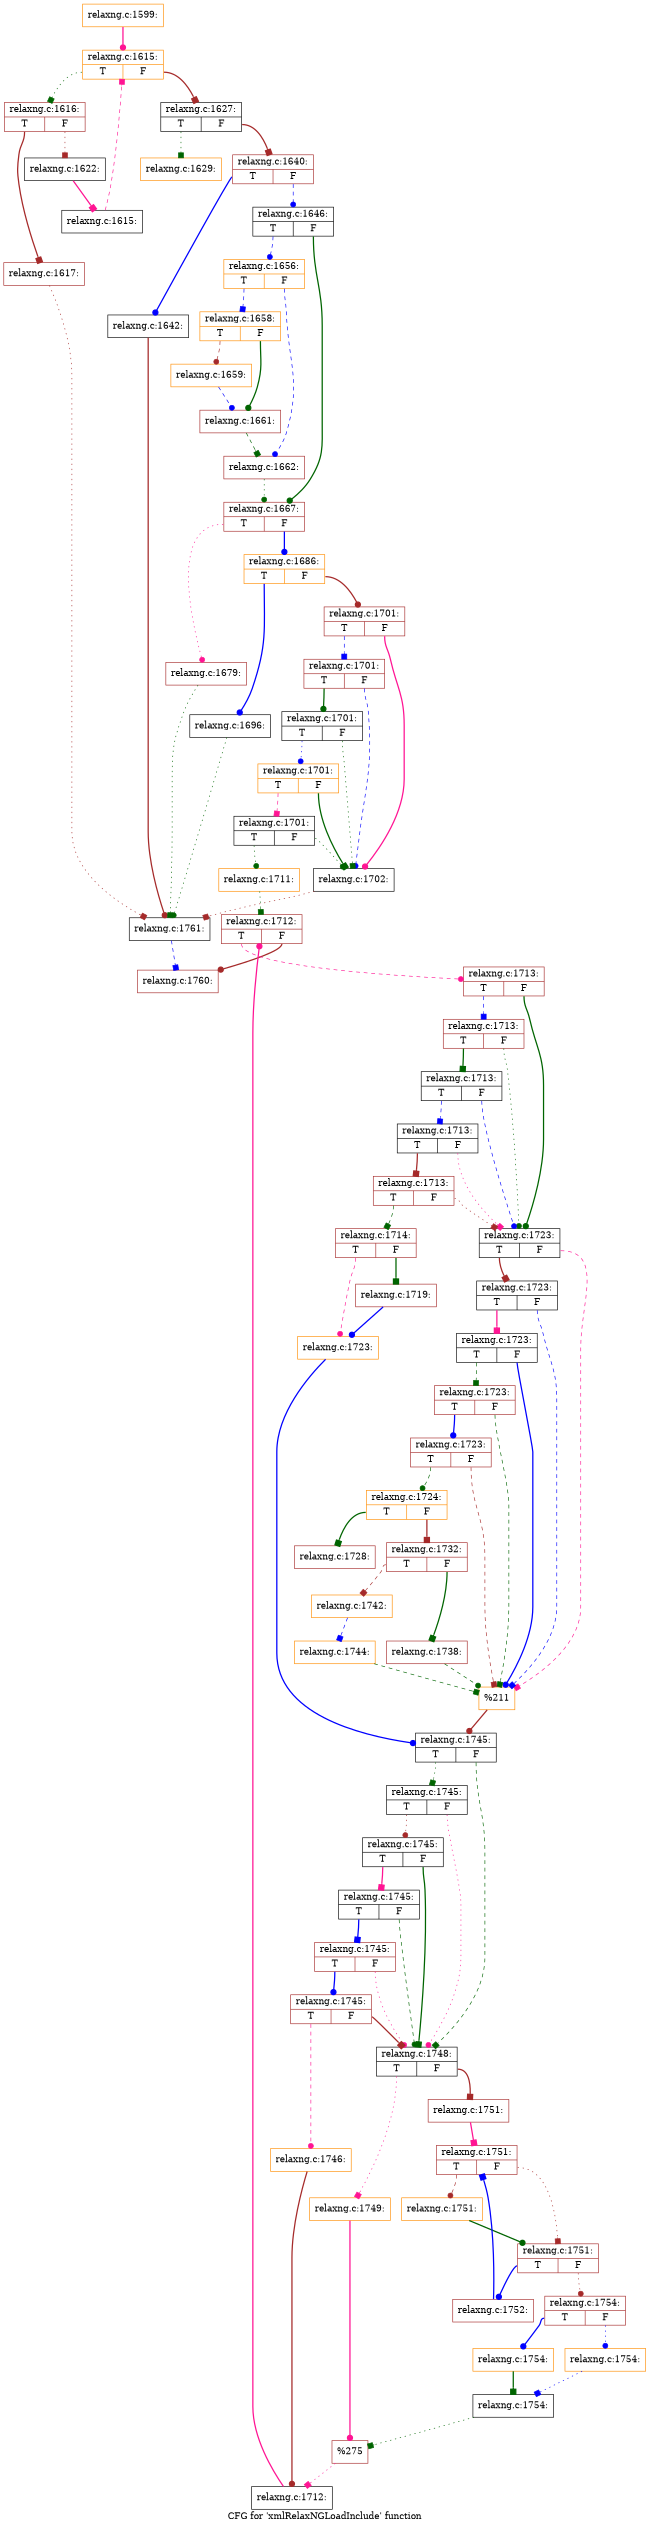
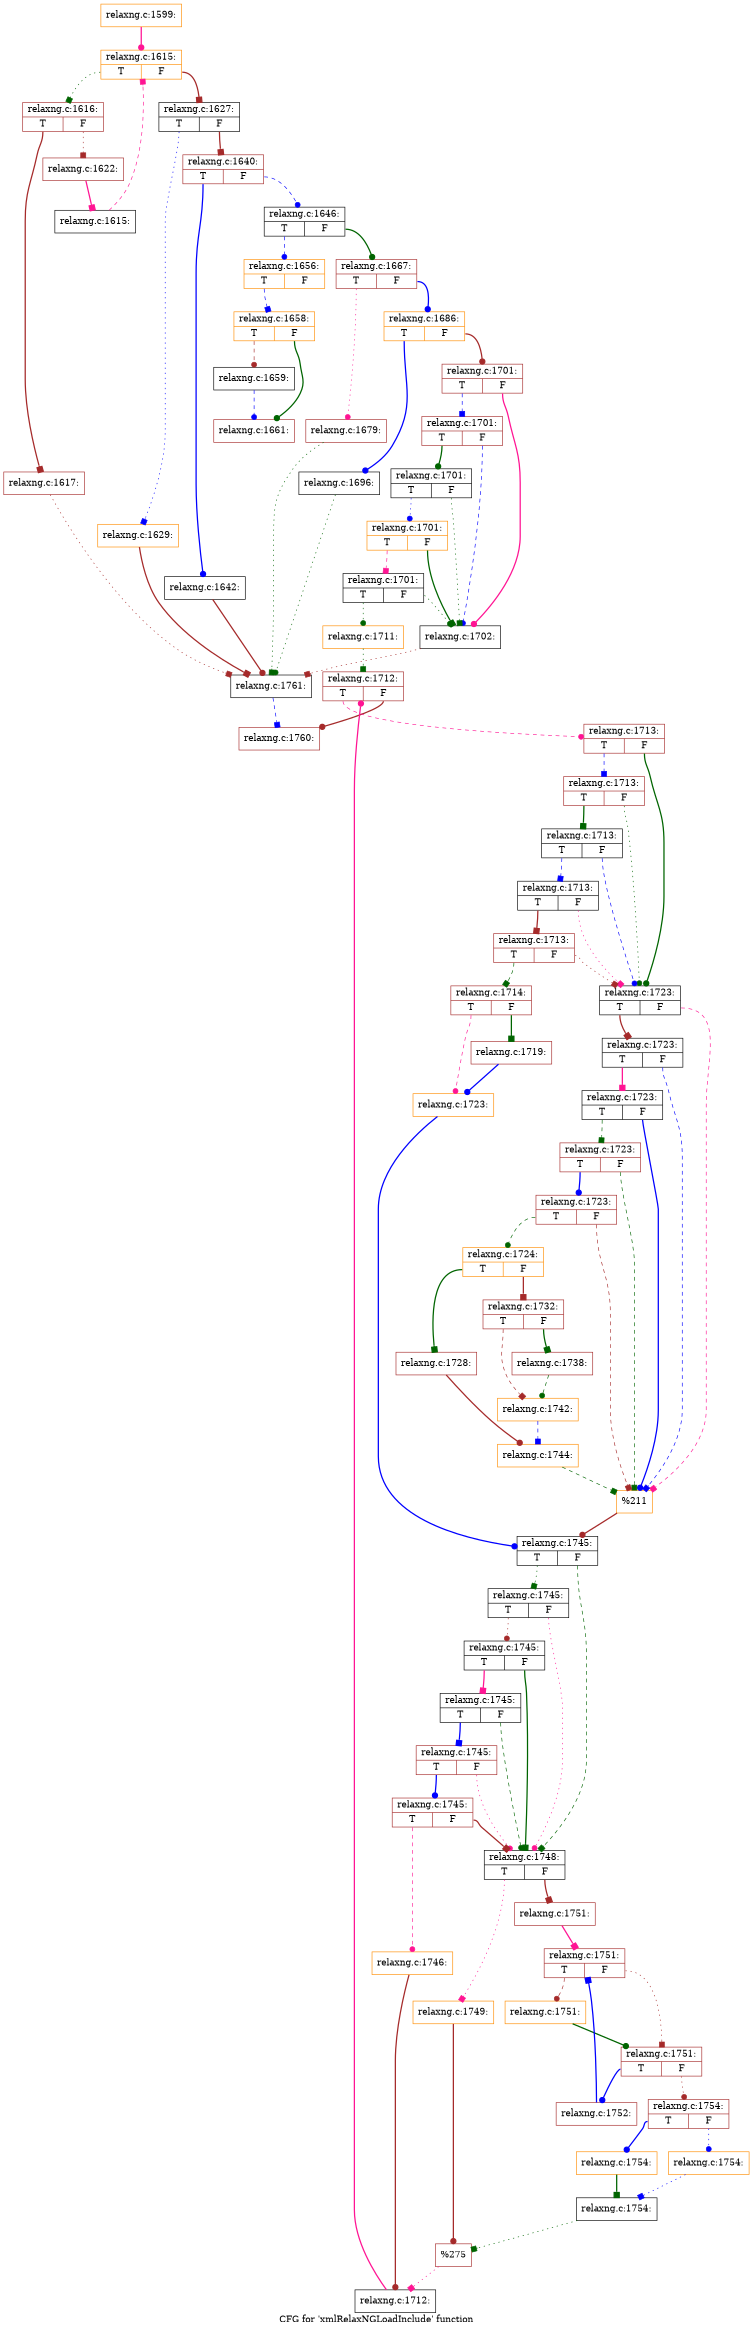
(181, 142) -> (165, 326)
(65, 169) -> (83, 169)
(211, 375) -> (254, 379)
(264, 468) -> none
none -> (175, 622)
none -> (480, 1410)
(460, 1674) -> (546, 1384)
(350, 2328) -> (453, 2131)
